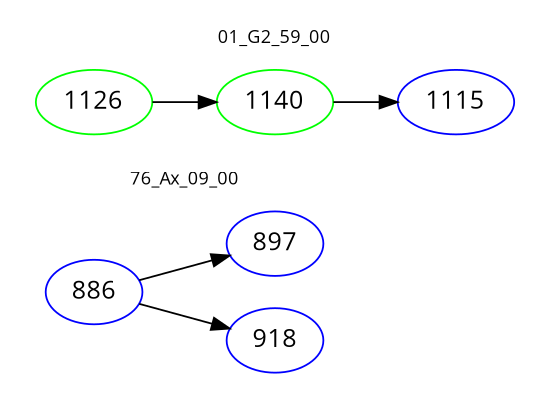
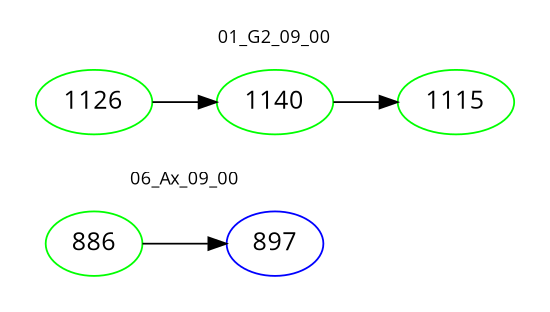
(275, 39) -> (275, 39)
(456, 102) -> (456, 102)
(185, 180) -> (185, 180)
(94, 292) -> (94, 244)
(275, 340) -> none
